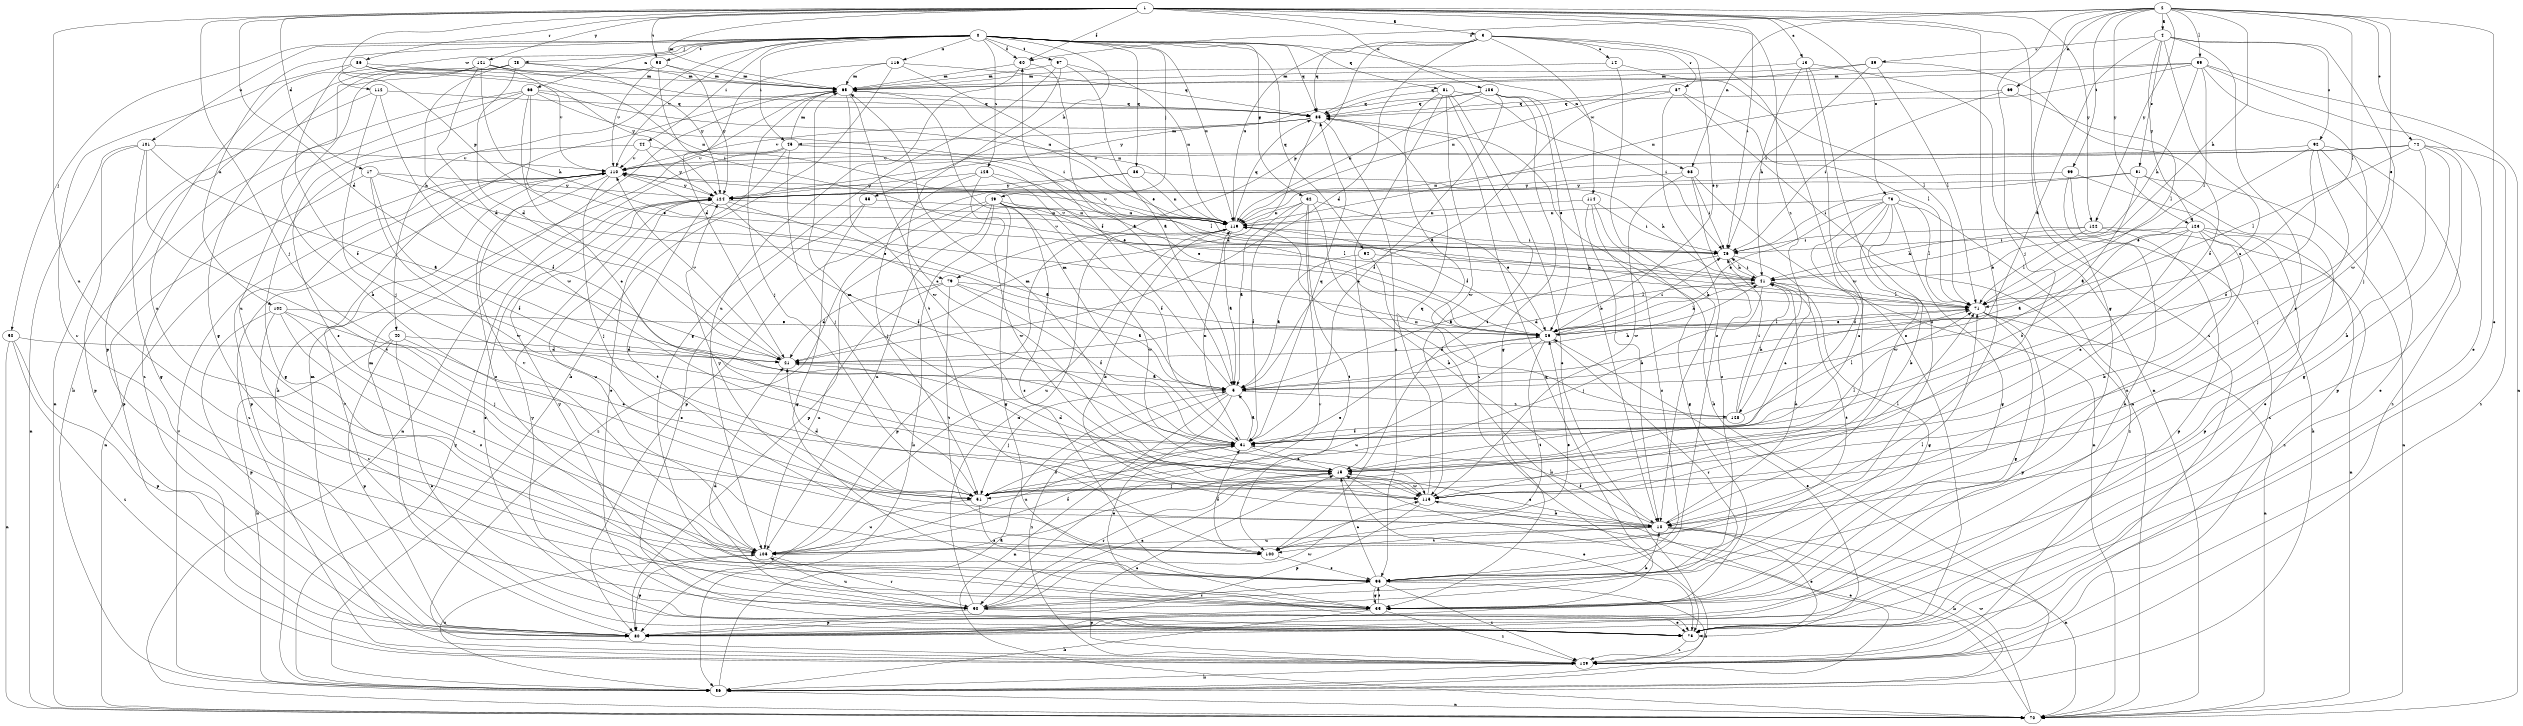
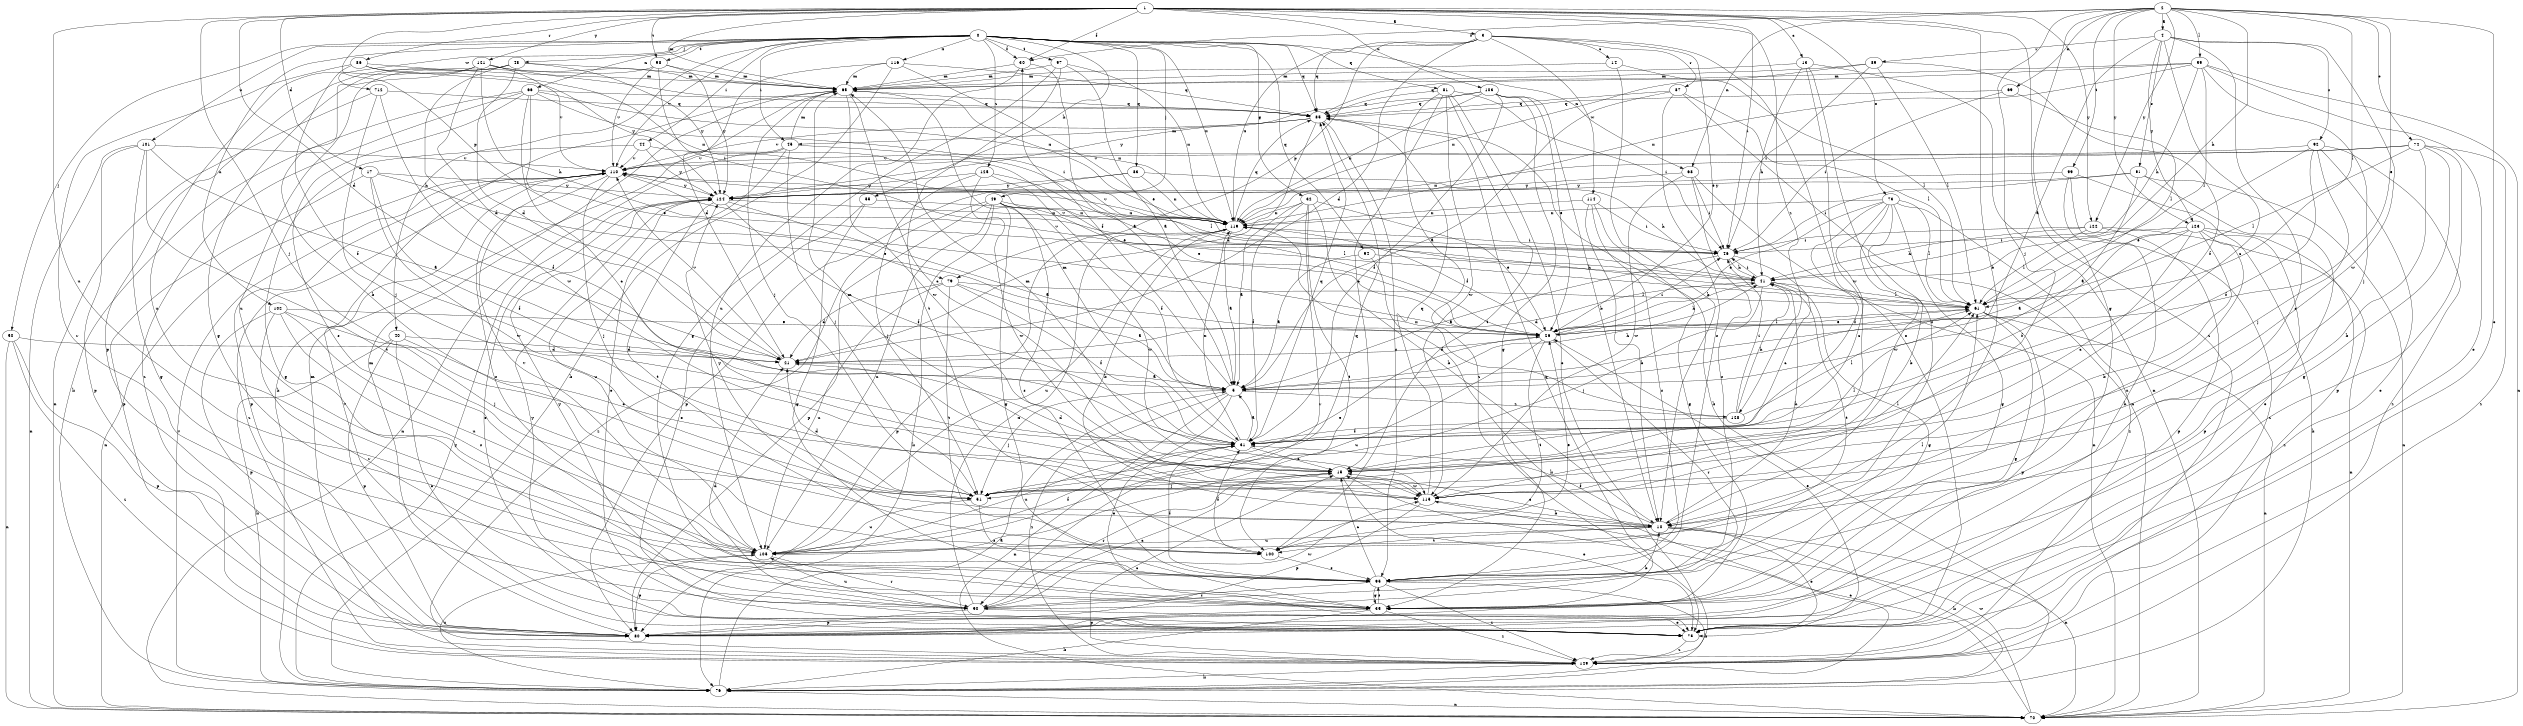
(379, 90) -> (379, 90)
(1977, 309) -> (1977, 309)
(1099, 457) -> (1193, 567)
none -> (1187, 472)
(718, 691) -> (718, 691)
